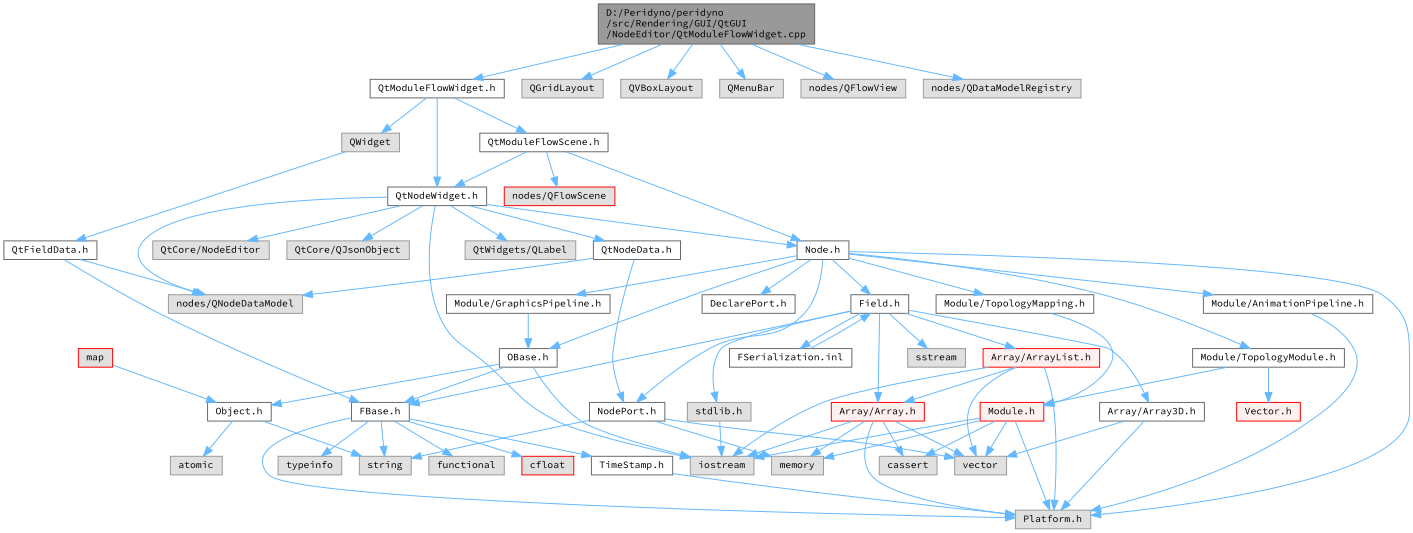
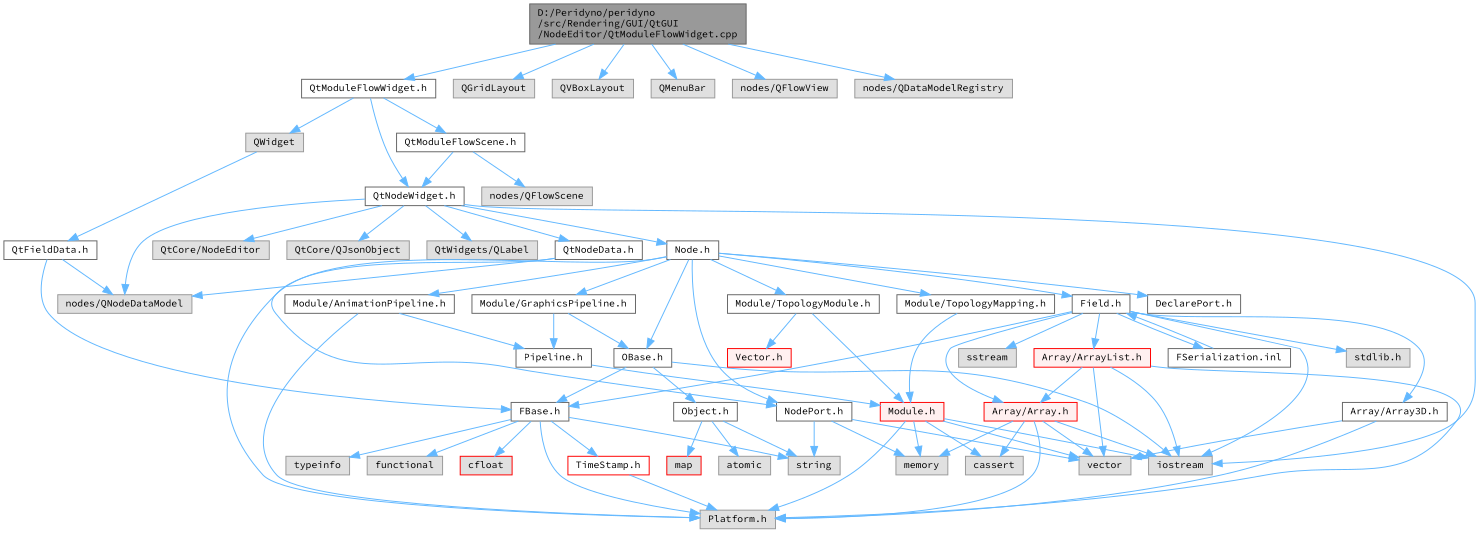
(679, 195) -> none
(560, 196) -> (537, 196)
none -> (554, 358)
(160, 382) -> (697, 433)
(720, 434) -> (1303, 355)
(632, 466) -> (609, 466)
